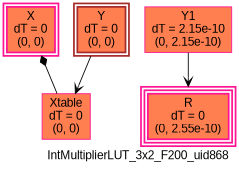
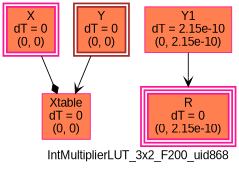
(51, 80) -> (47, 70)
(188, 116) -> (188, 116)
